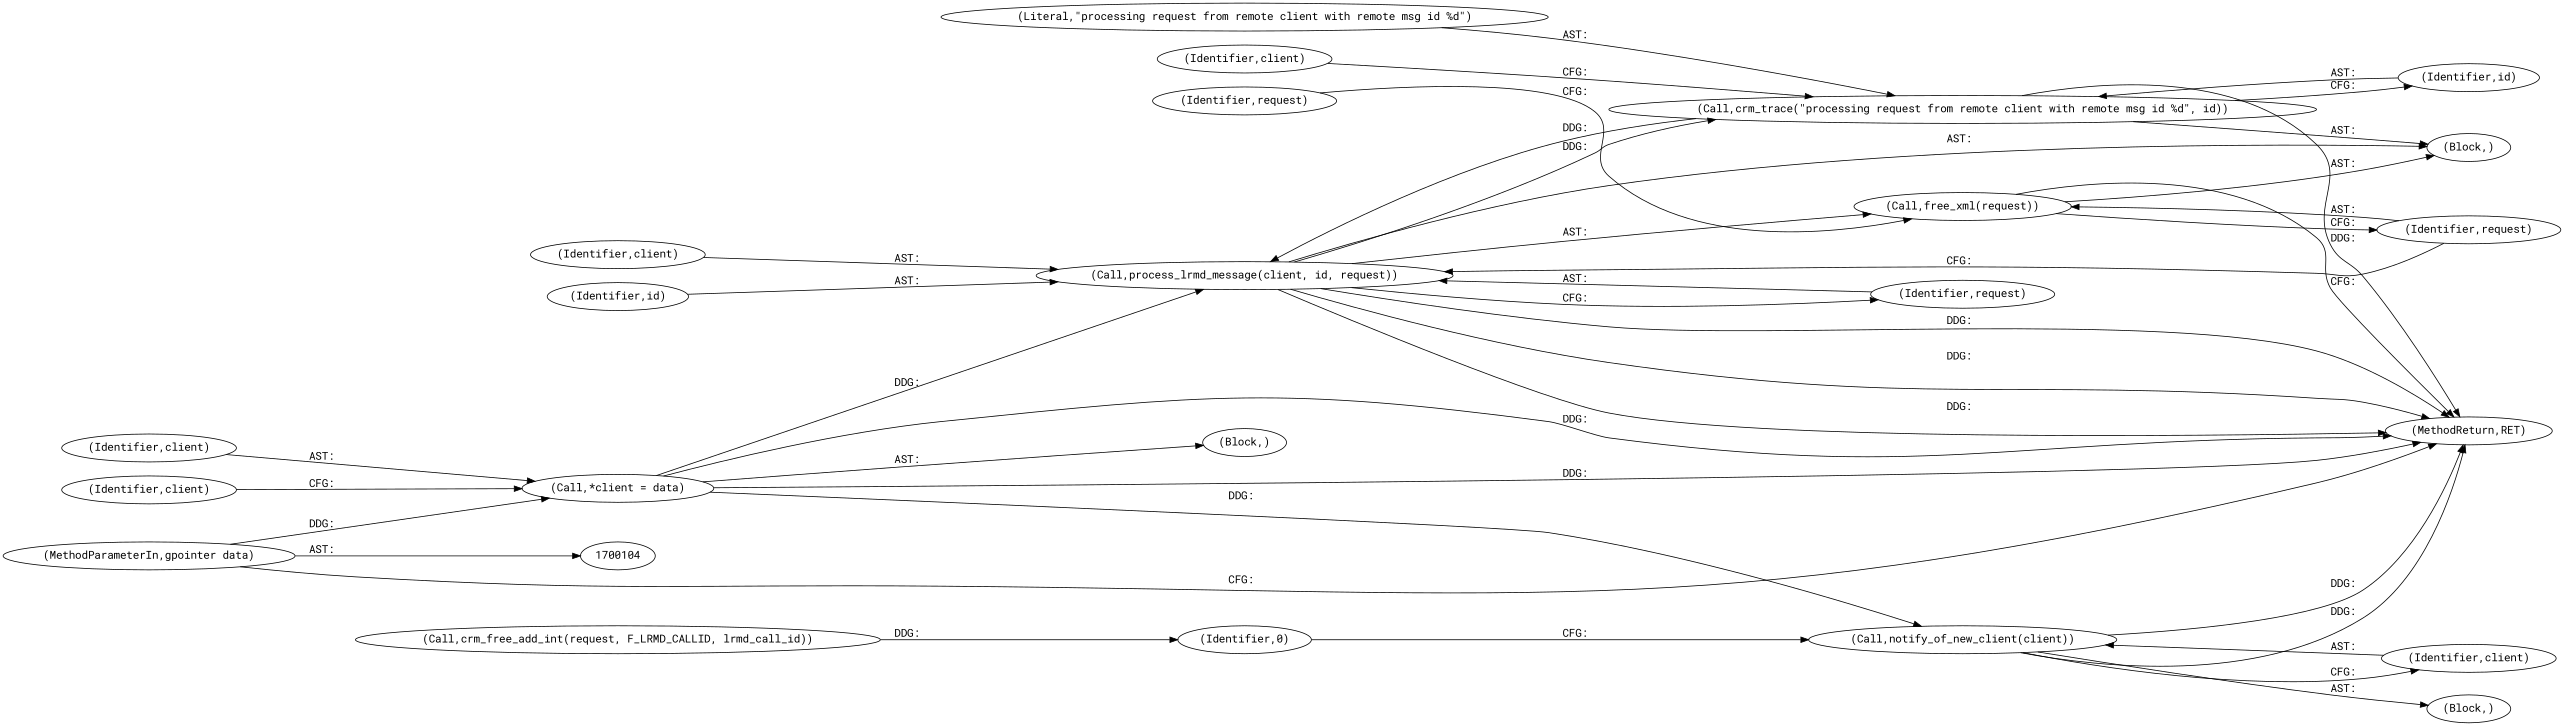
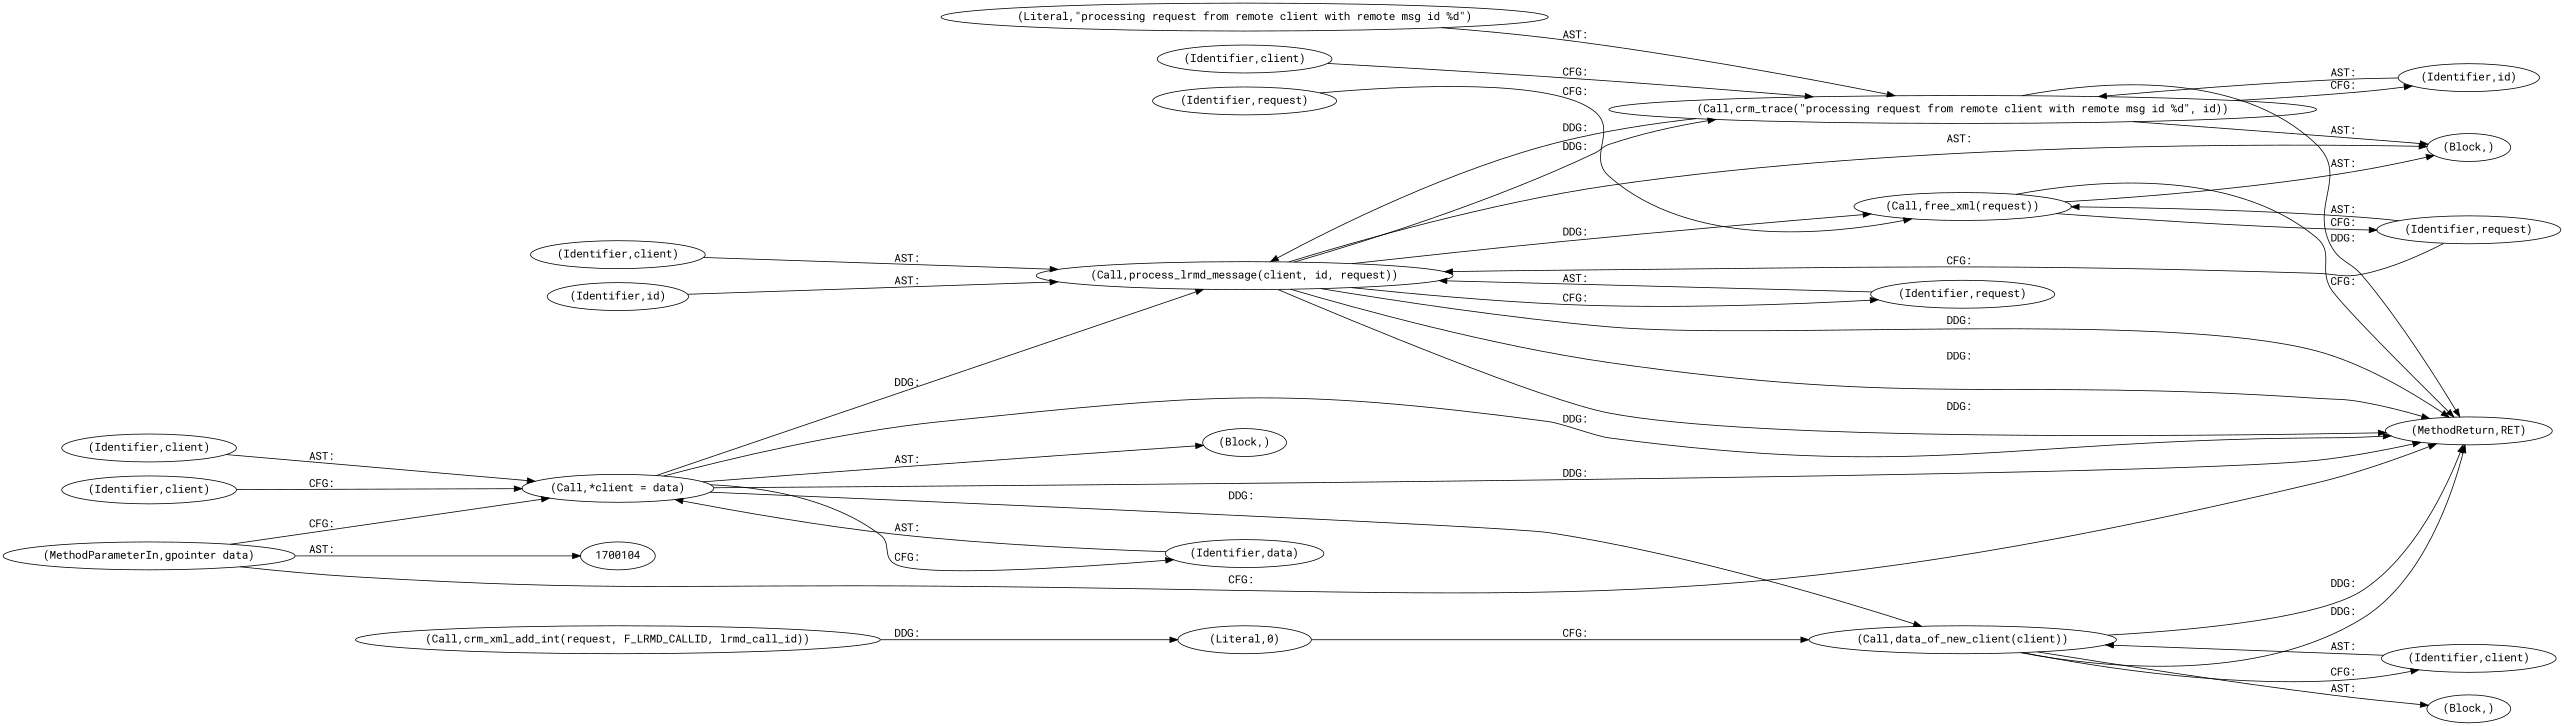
(1579, 233) -> (1579, 233)
(325, 524) -> (325, 524)
none -> (1245, 554)
(618, 640) -> (618, 640)
(1245, 640) -> (1245, 640)
(1963, 640) -> (1963, 640)
